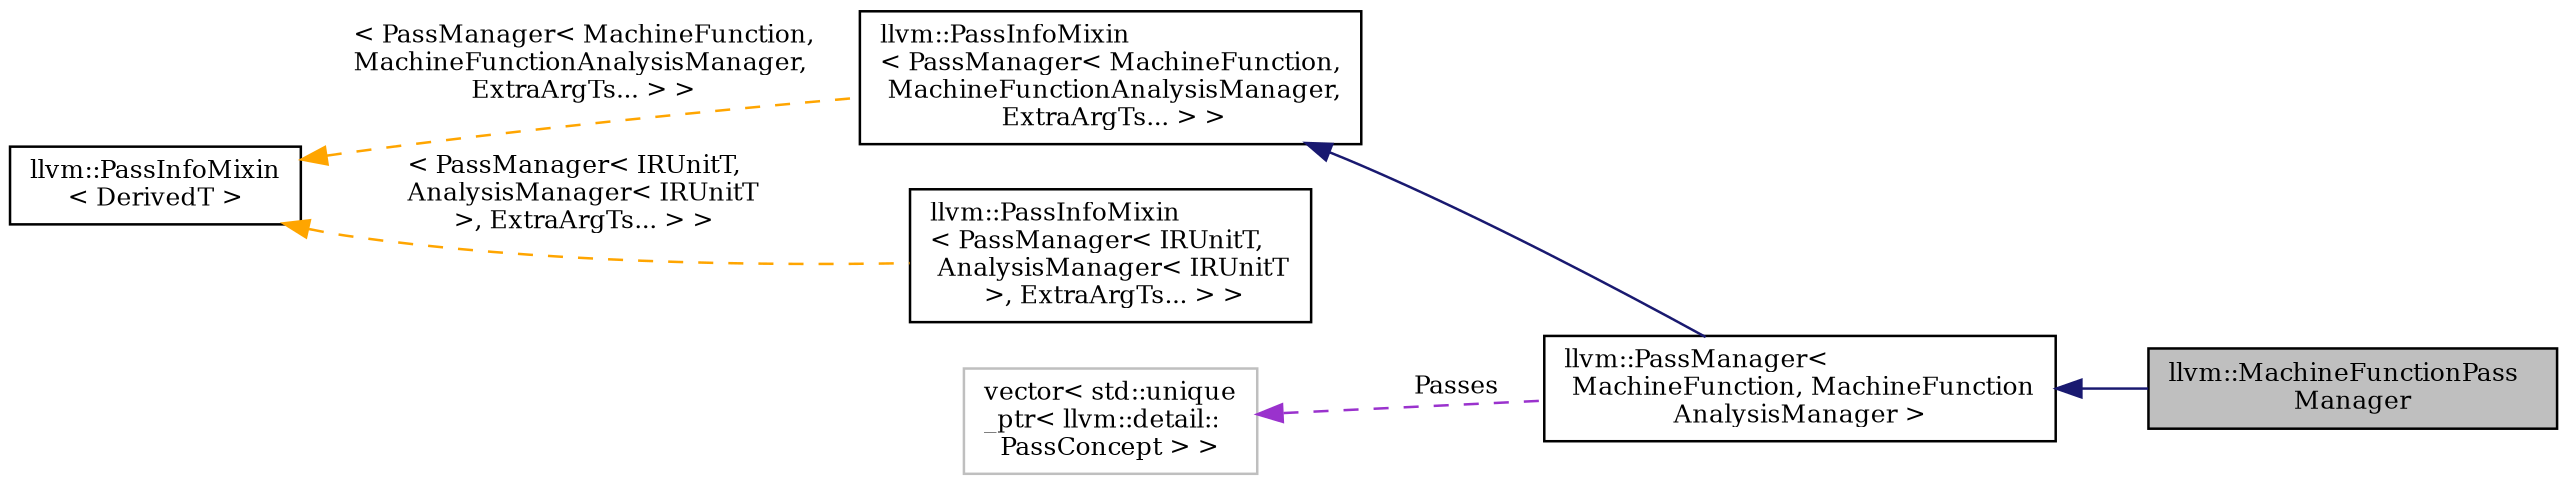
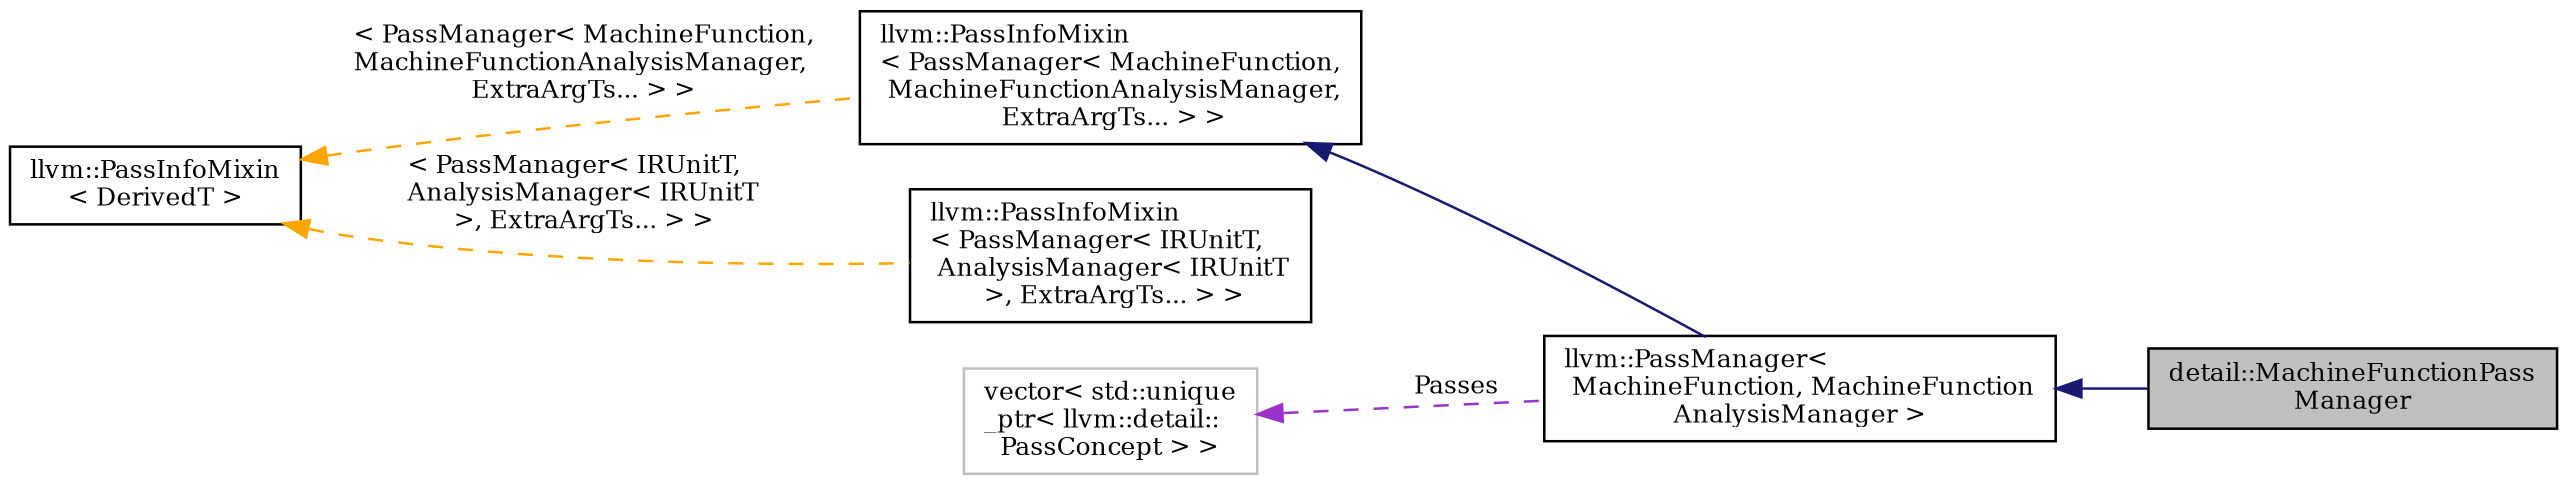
(2353, 389) -> (2353, 389)
